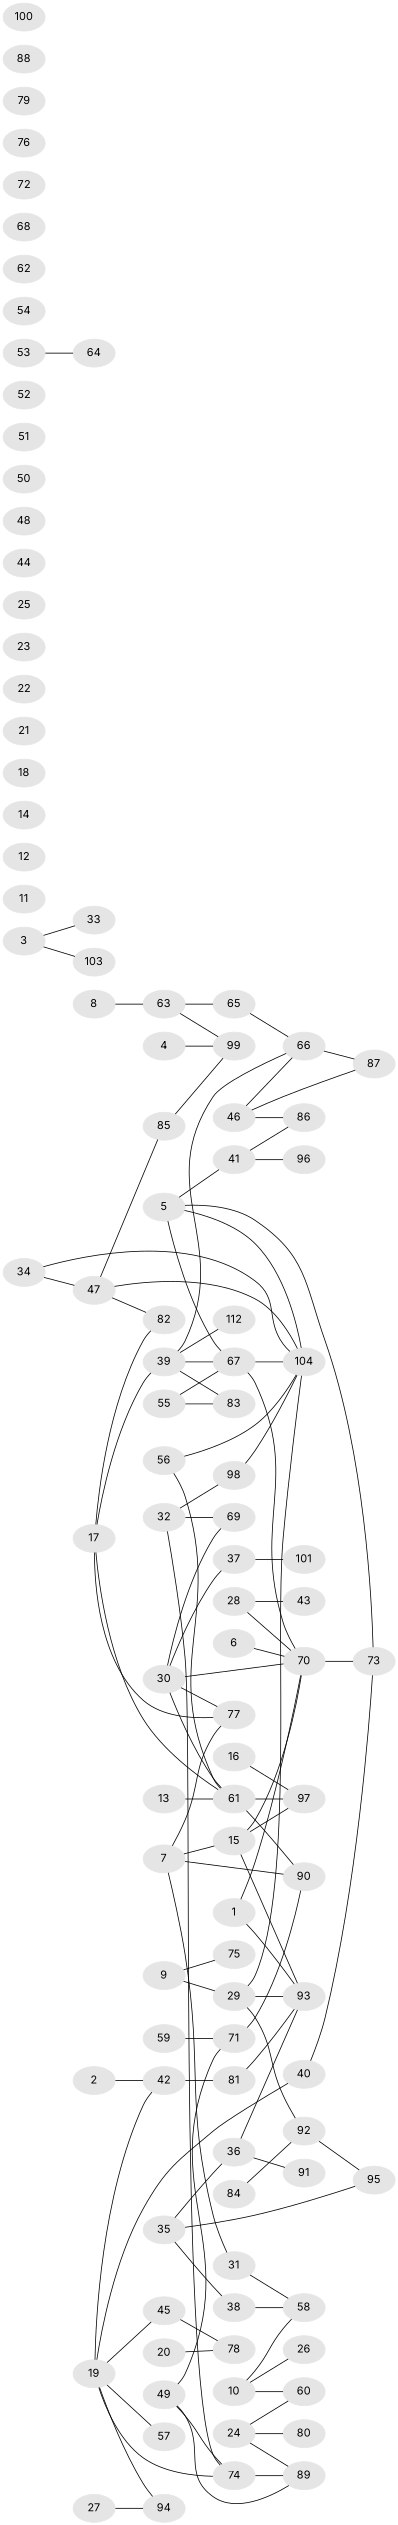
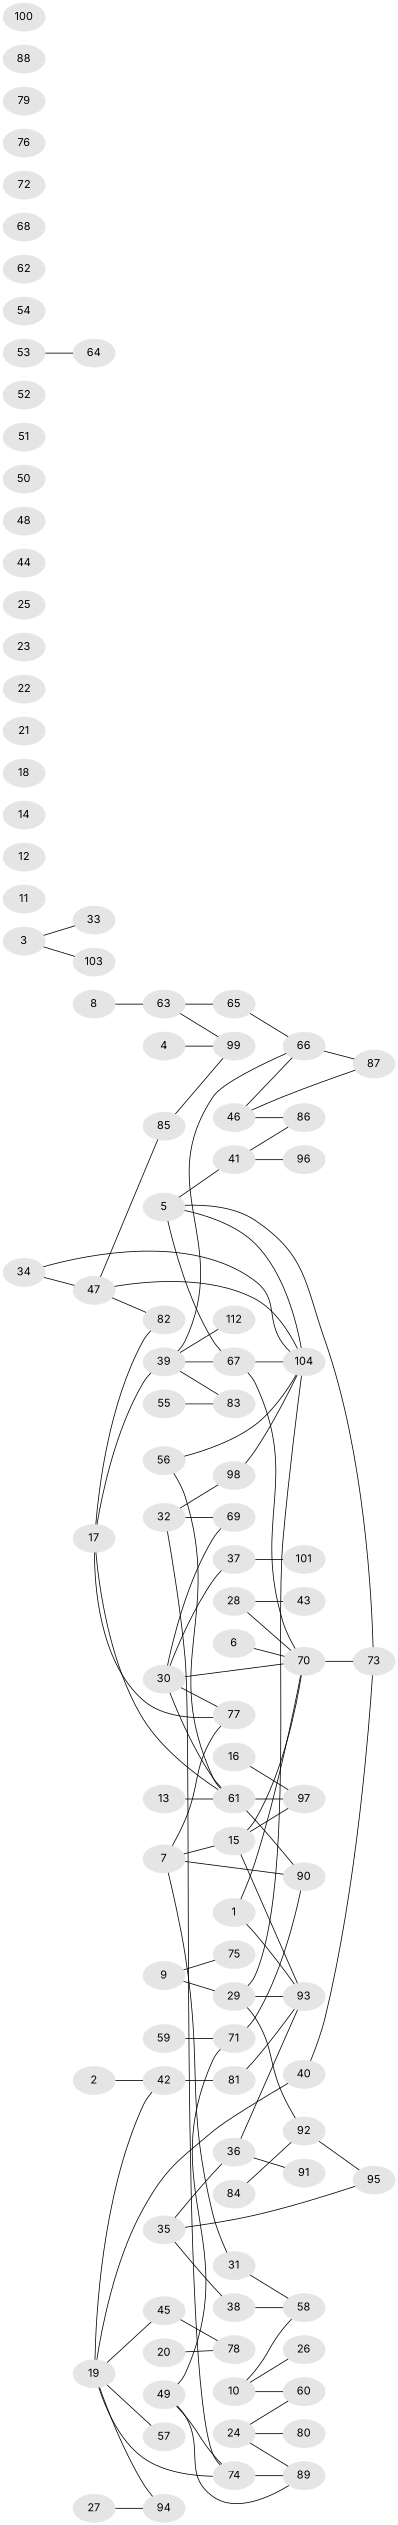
(194, 1386) -> none
